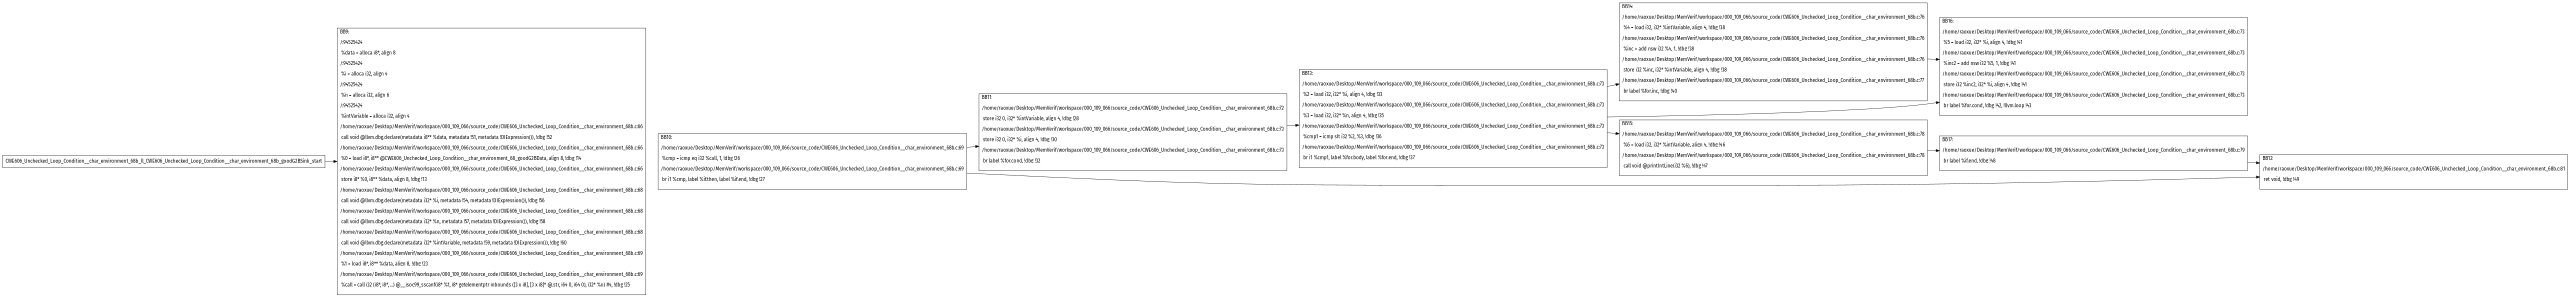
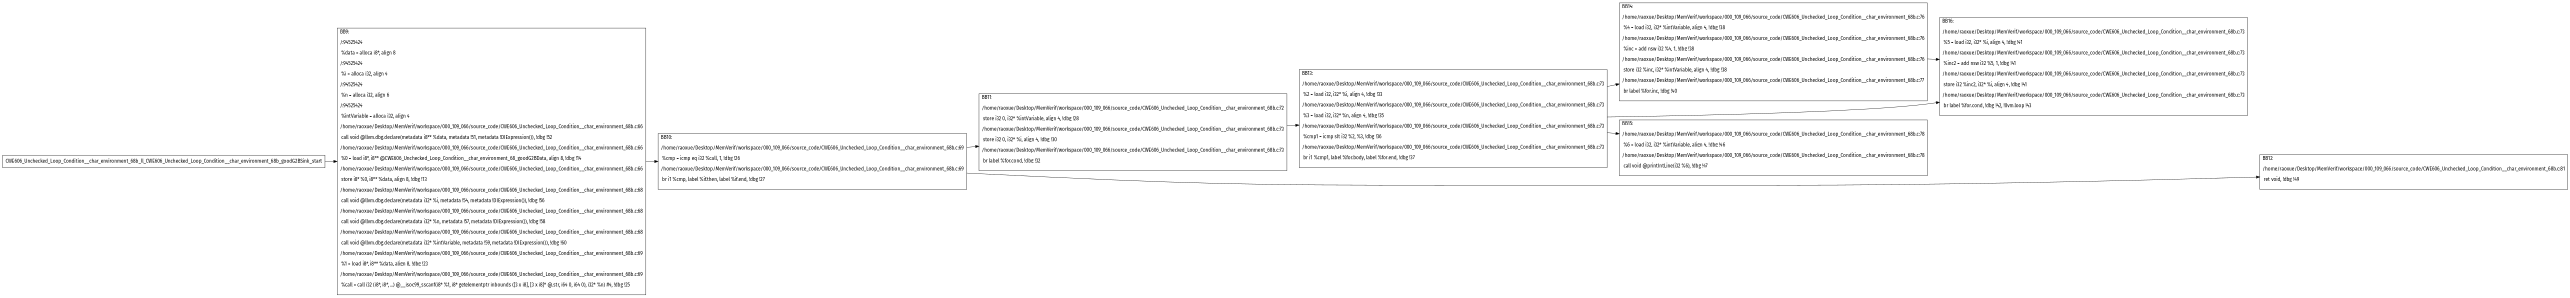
(2094, 153) -> none
none -> (650, 161)
